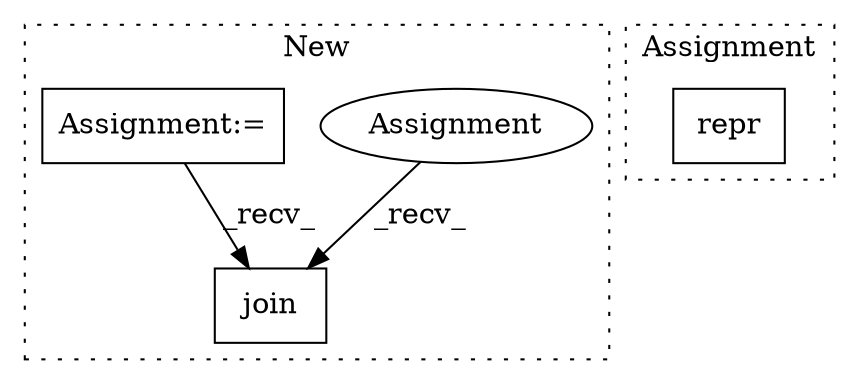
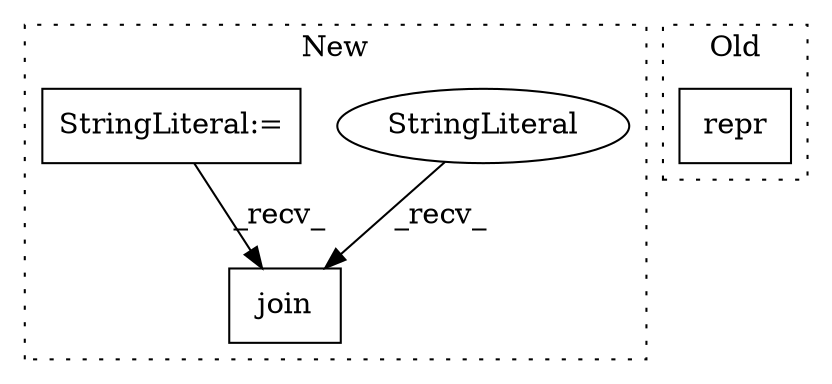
(730, 49) -> (735, 49)
(163, 126) -> (171, 126)
(456, 126) -> (483, 126)
